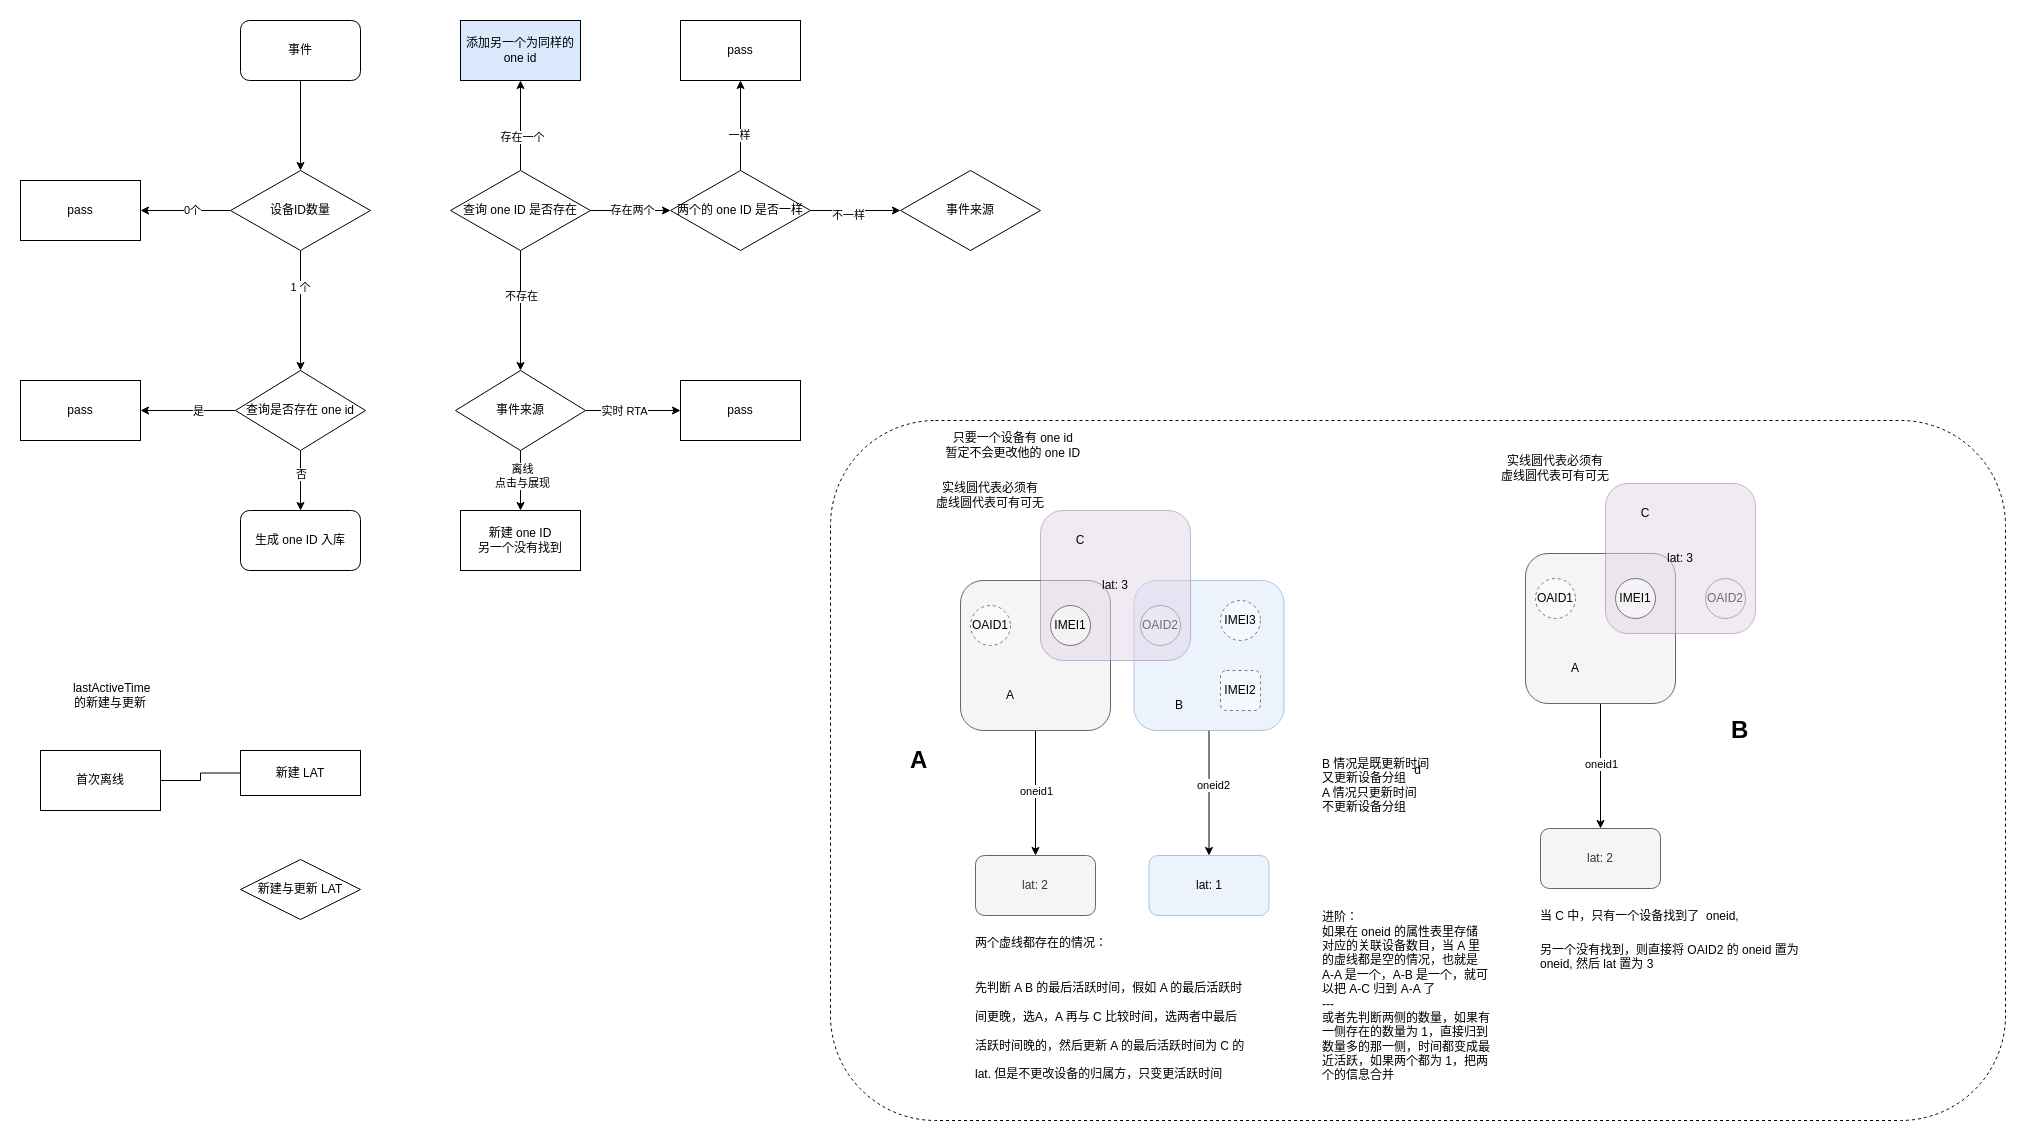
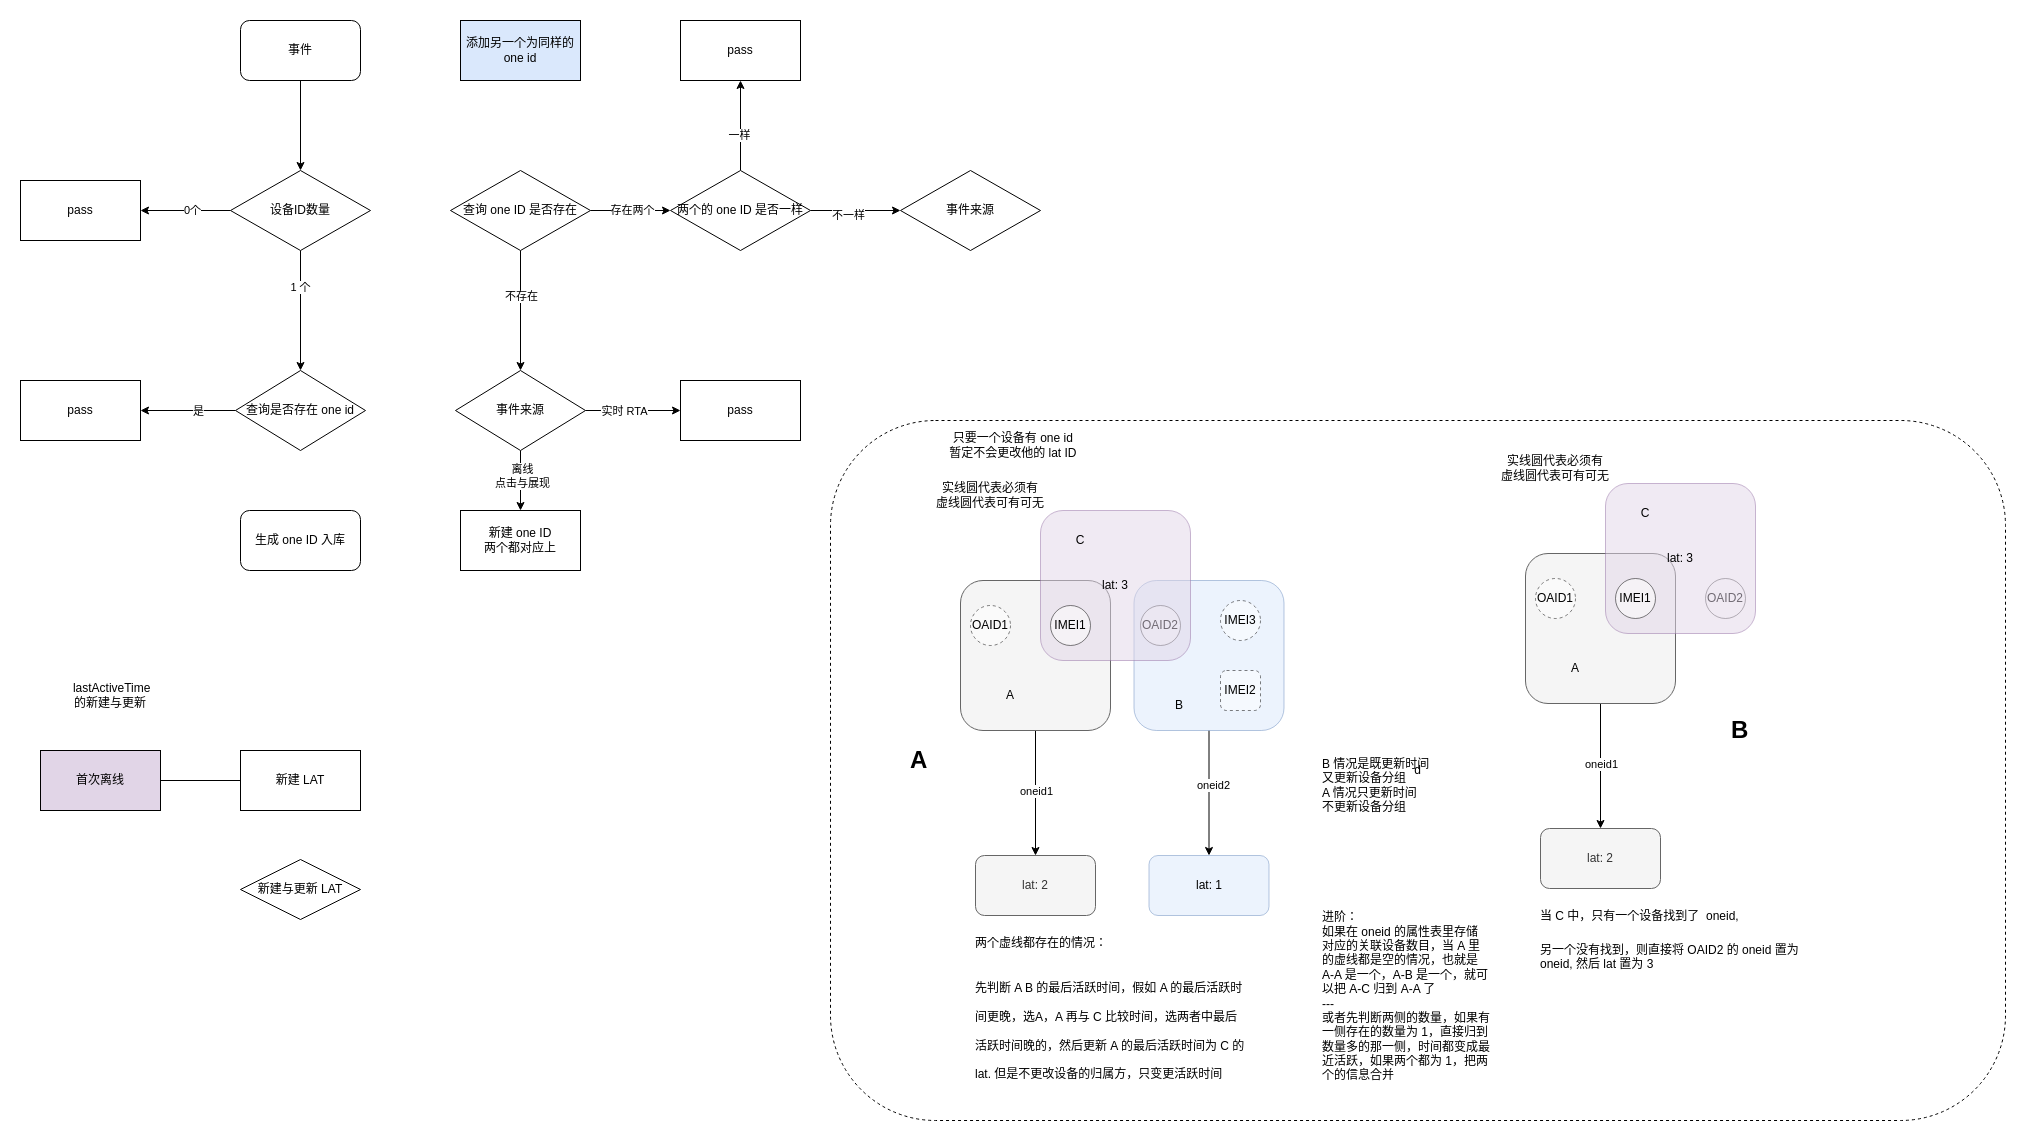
(521, 129) -> none
(1015, 446) -> (1015, 446)
(301, 477) -> none
(521, 541) -> (521, 541)
(301, 773) -> (301, 781)
(101, 781) -> (101, 781)
